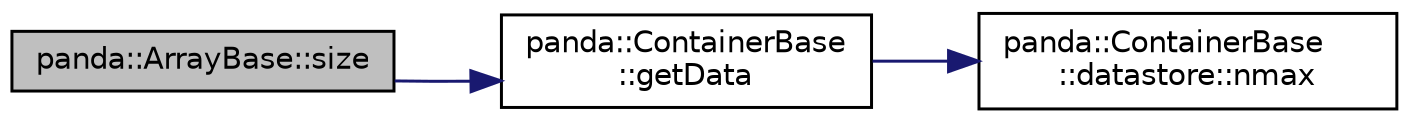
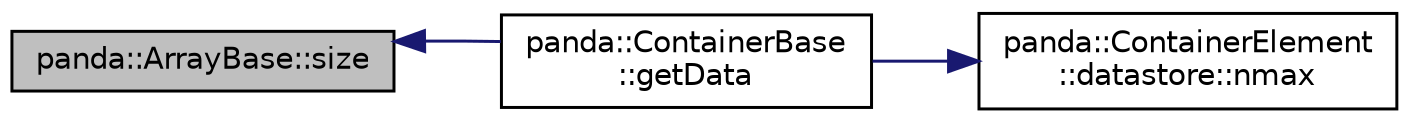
(1188, 61) -> (1188, 61)
(433, 81) -> (463, 41)
